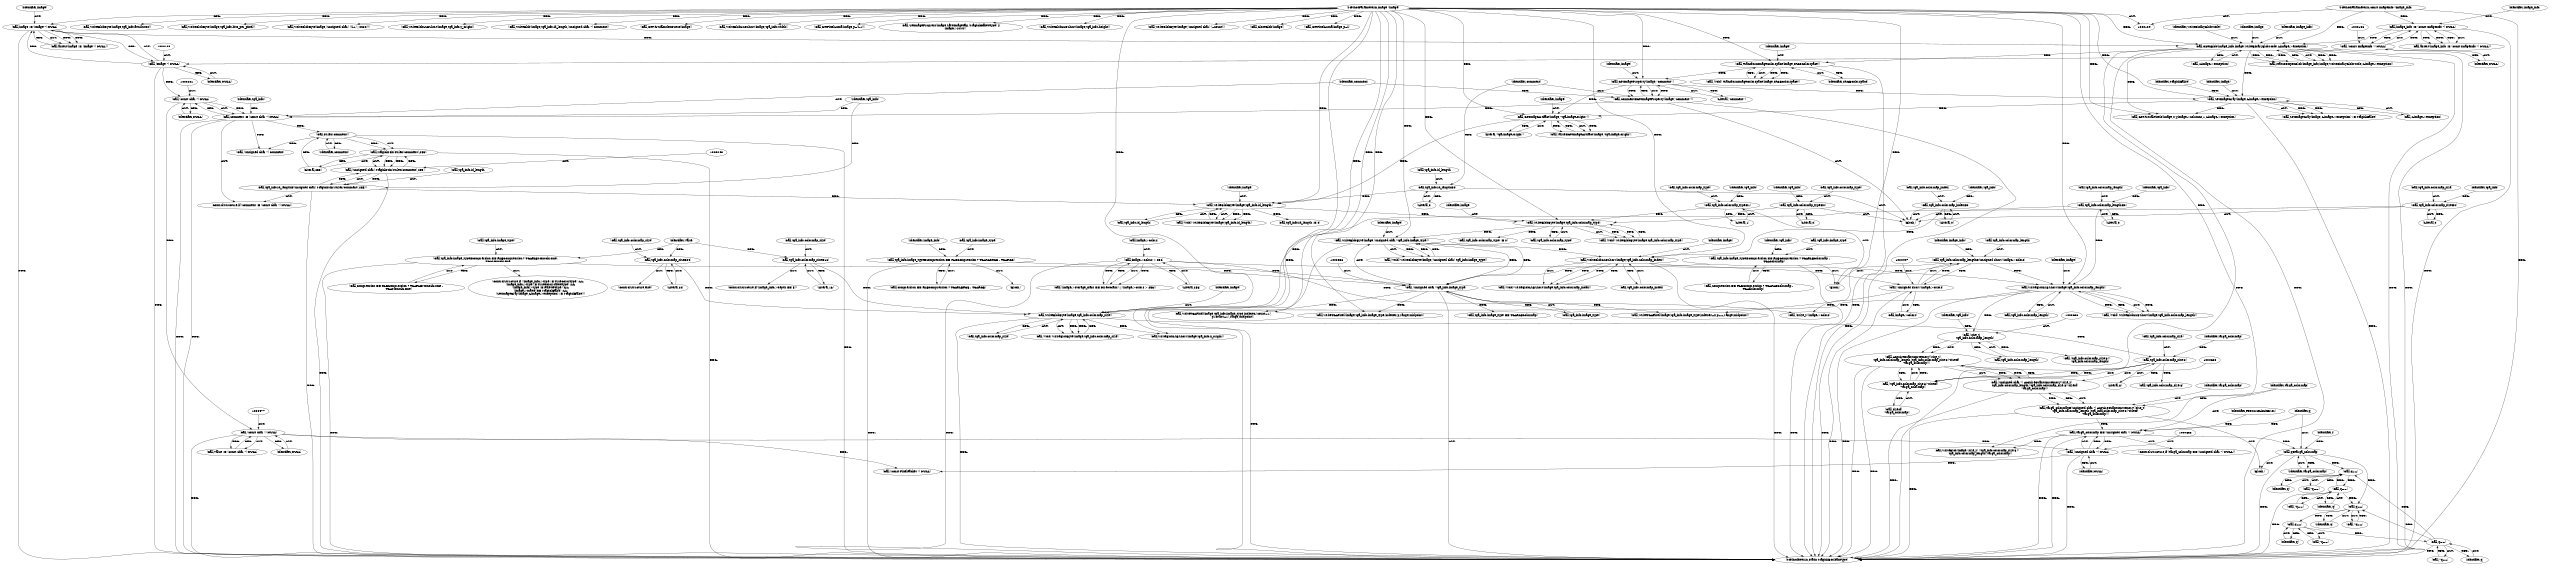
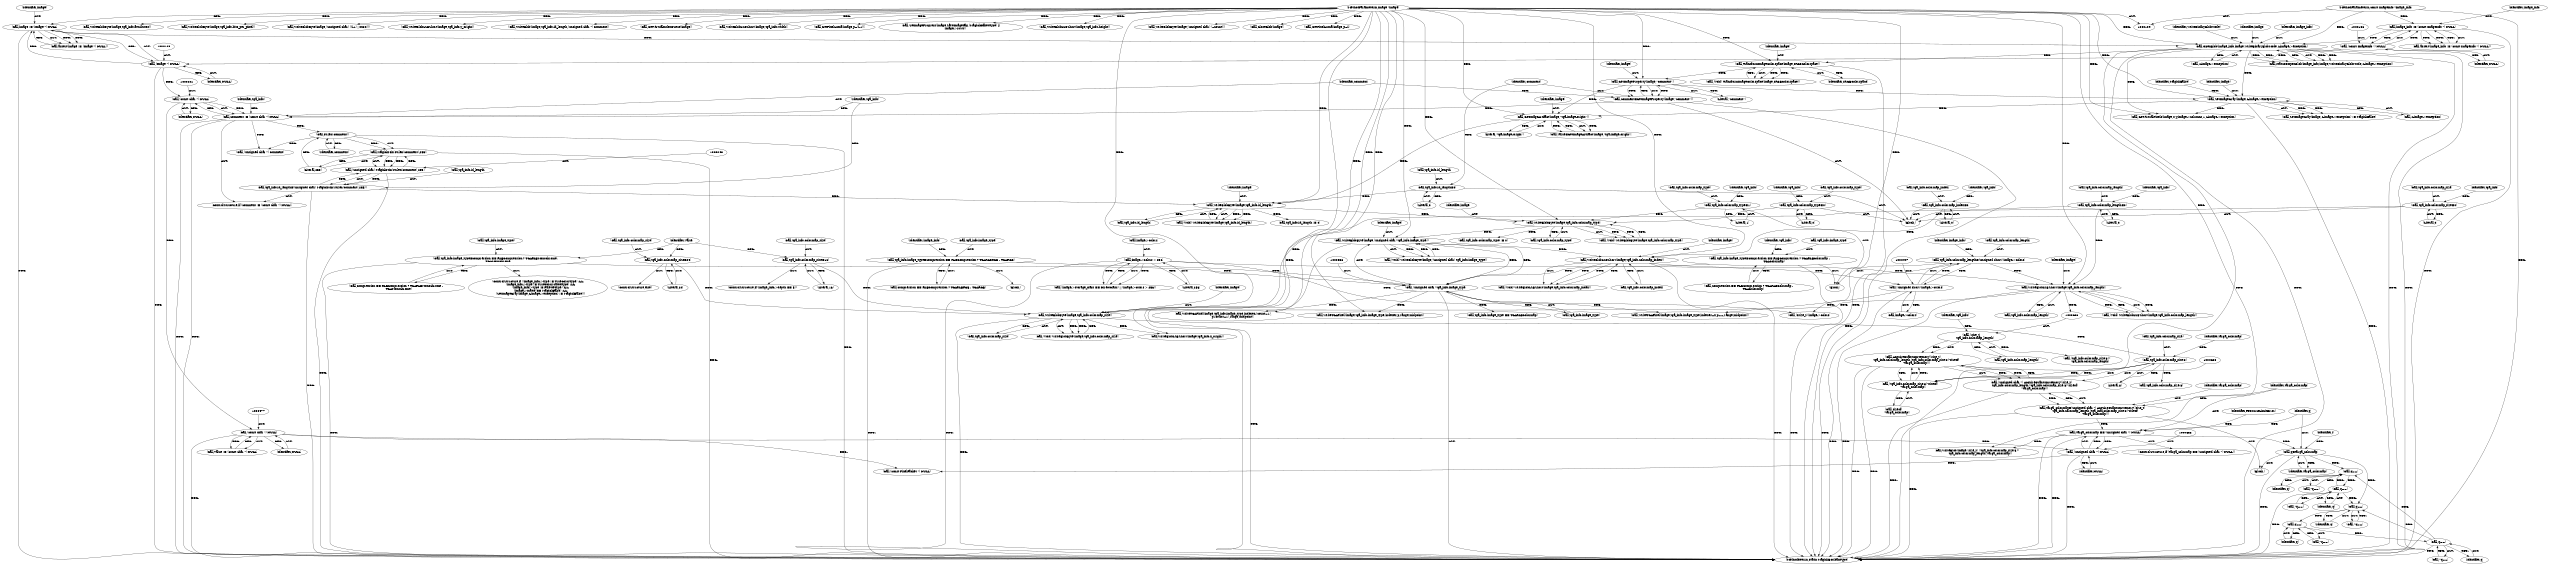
(1996, 302) -> (2067, 301)
